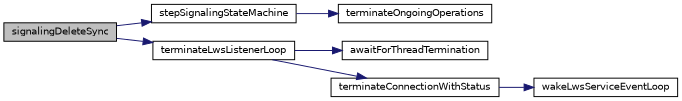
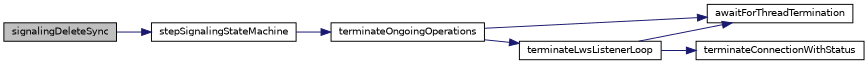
none -> (591, 23)
(130, 40) -> (497, 41)
(606, 87) -> none
